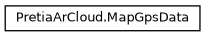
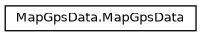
(103, 18) -> (101, 18)
